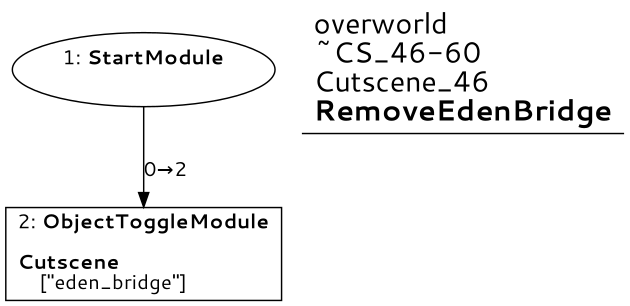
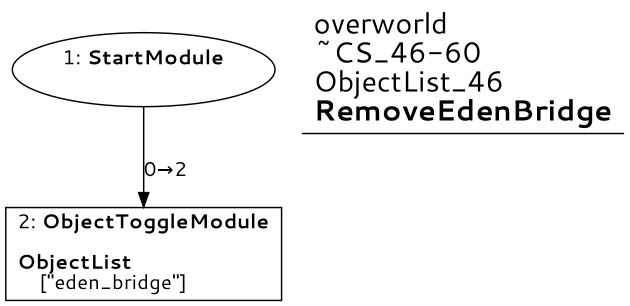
(402, 83) -> (409, 83)
(69, 263) -> (75, 263)
